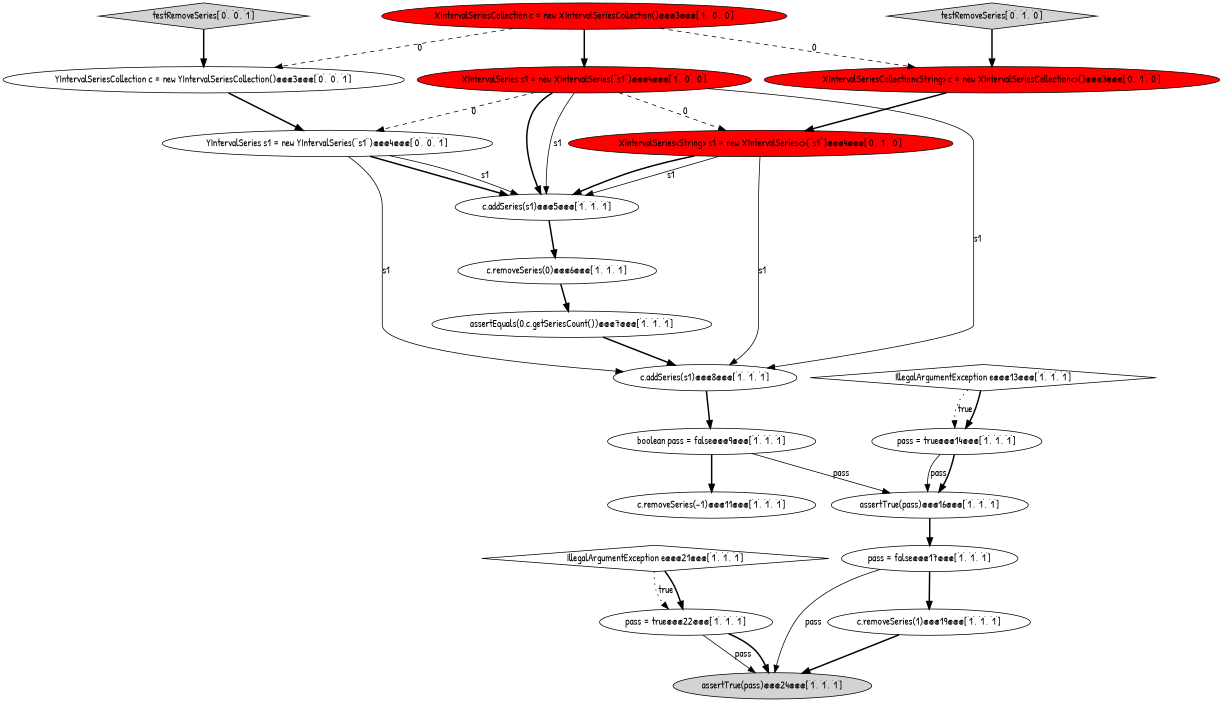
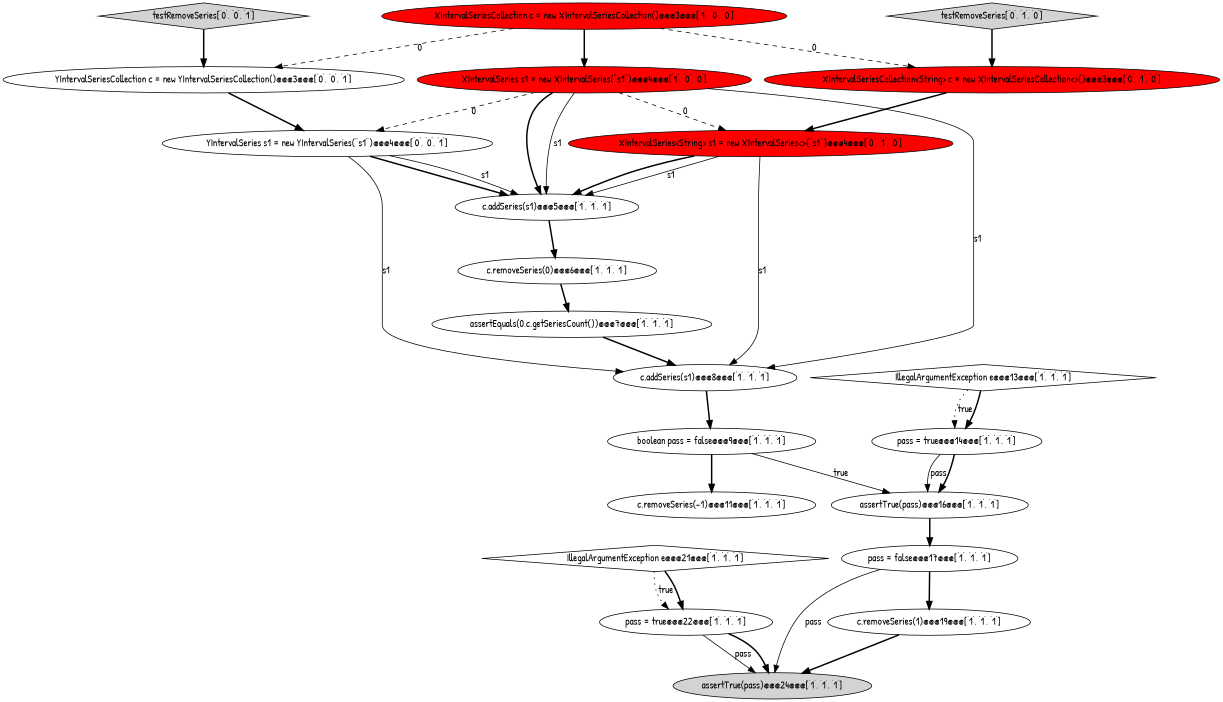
(841, 473) -> (841, 473)
